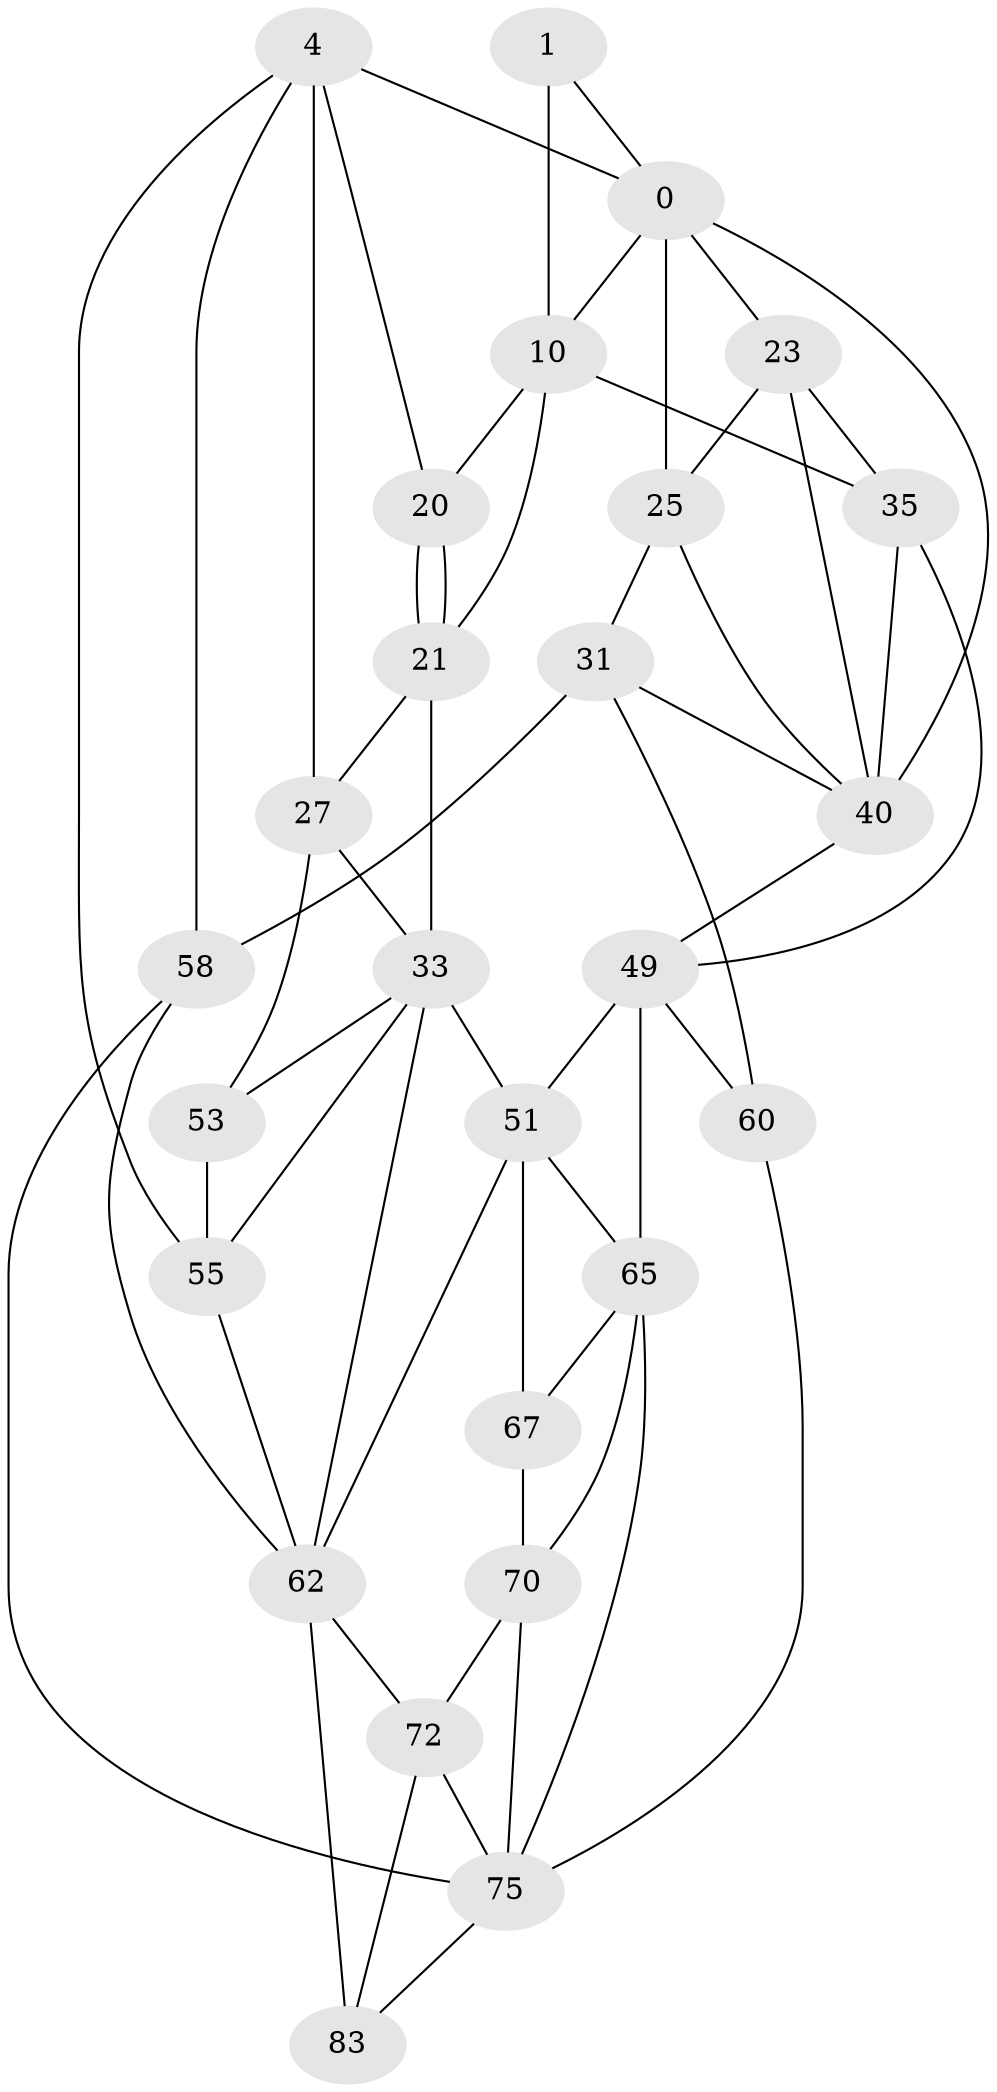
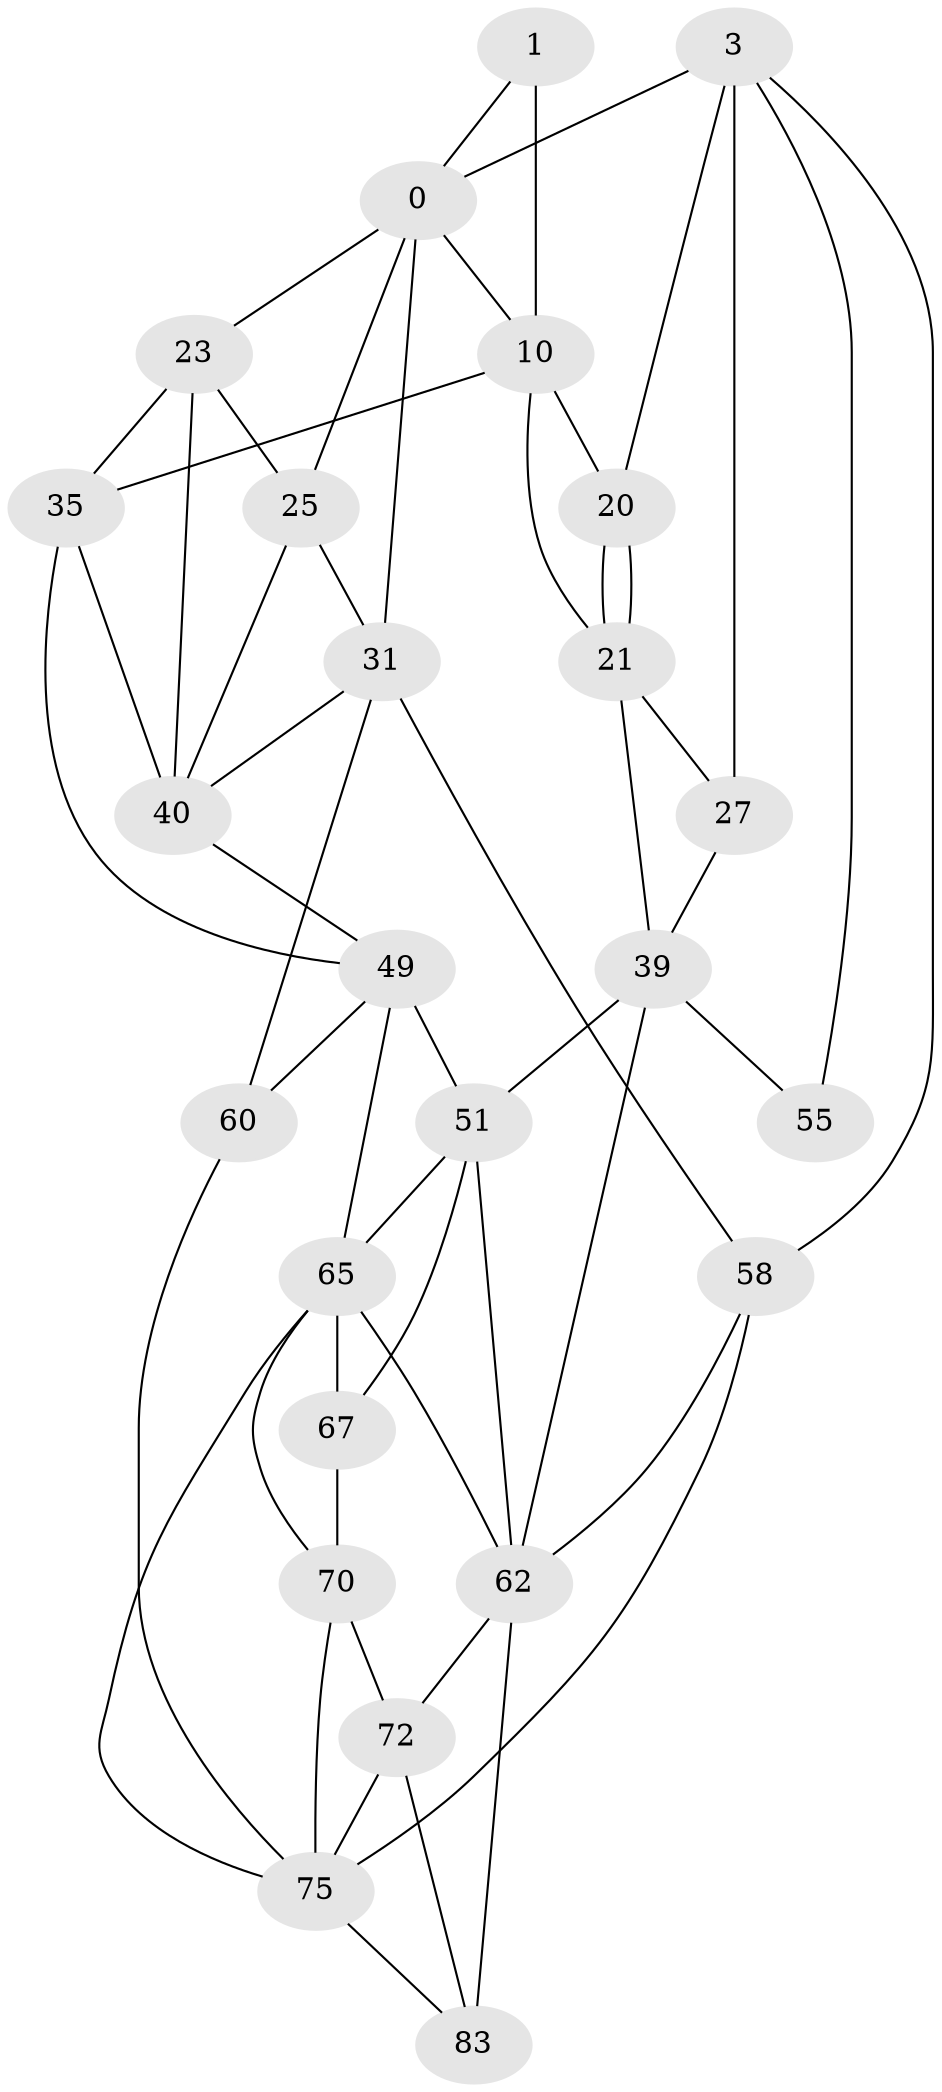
(314, 47) -> (734, 47)
(969, 451) -> (400, 431)
(431, 969) -> (653, 969)
(207, 1123) -> none
(257, 1430) -> (434, 1426)
